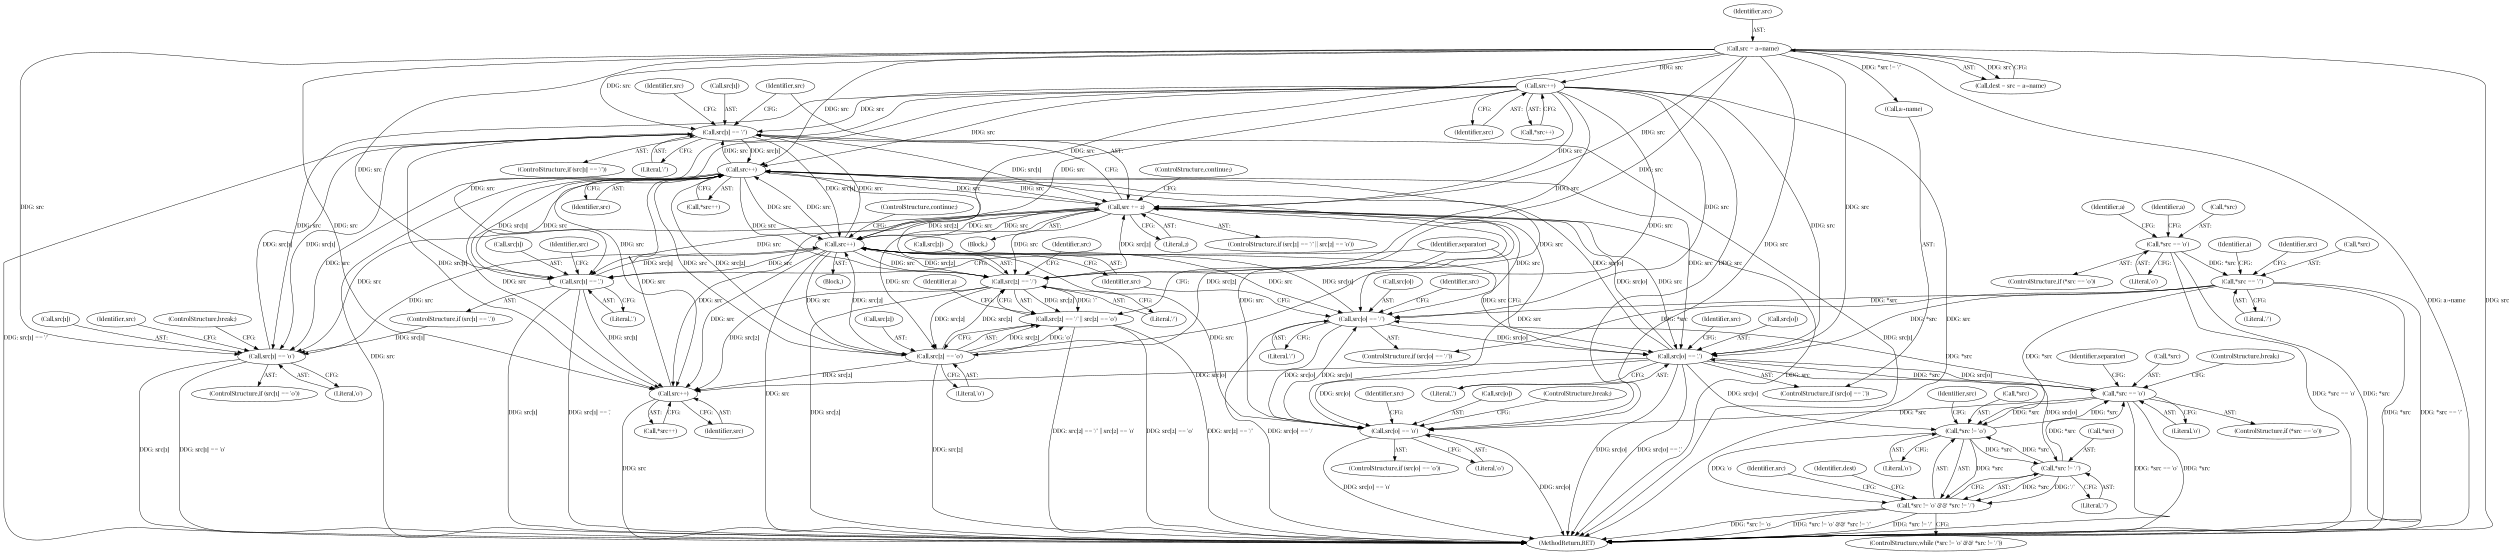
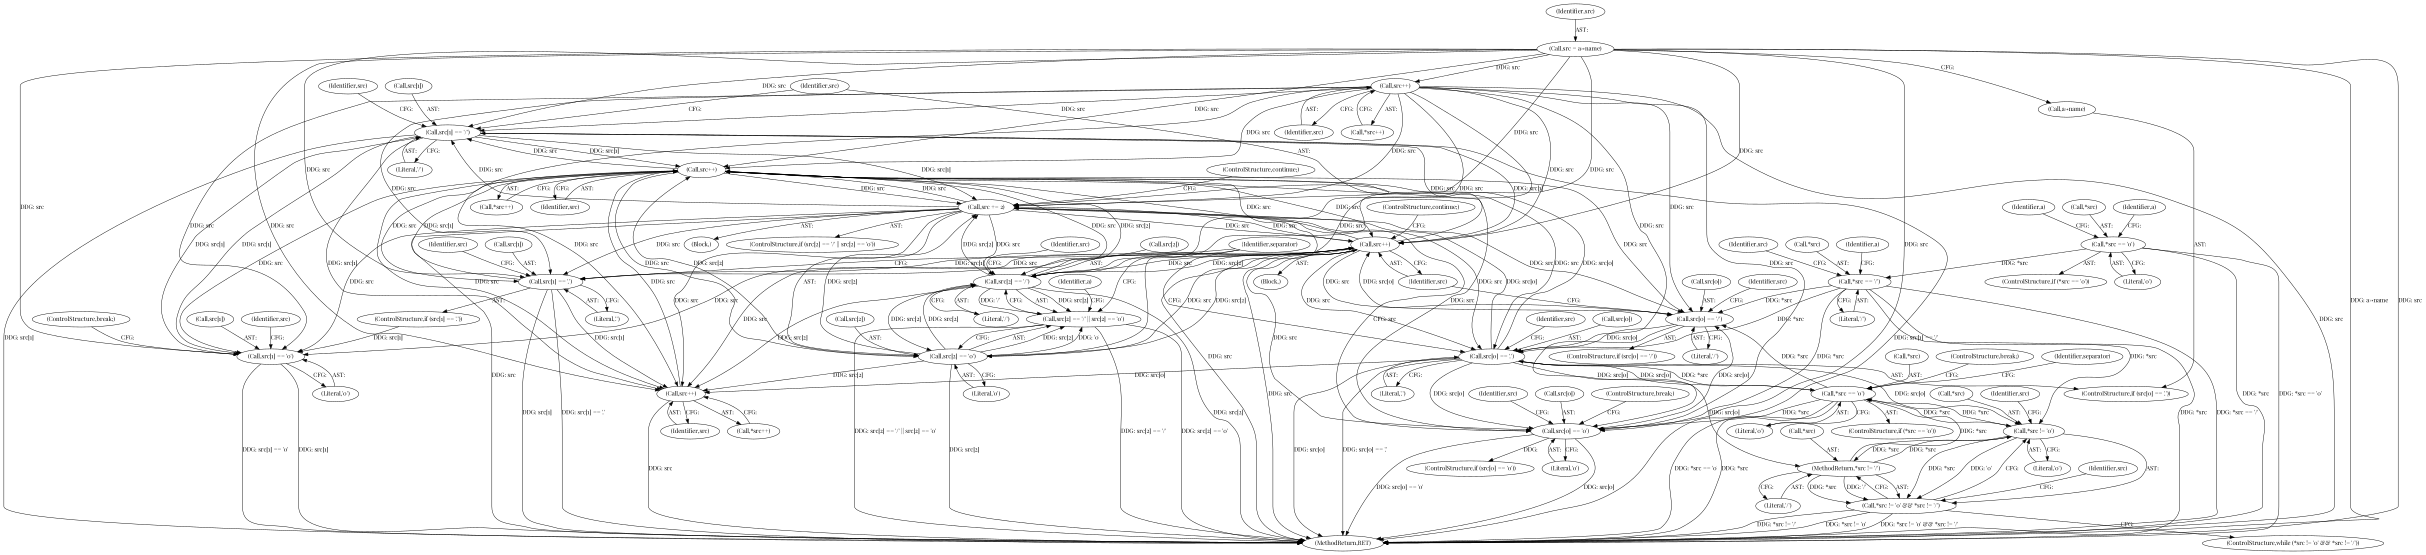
(1882, 68) -> (1949, 68)
(2011, 86) -> none
(562, 170) -> none
(1113, 170) -> (491, 170)
(1845, 230) -> none
(1176, 245) -> none
(898, 282) -> (811, 282)
(1854, 306) -> (1752, 397)
(1530, 319) -> (1385, 319)
(254, 394) -> none
(1402, 450) -> (1531, 450)
(1835, 469) -> none
(1943, 469) -> (2013, 469)
(2061, 469) -> (1846, 469)
(1269, 500) -> none
